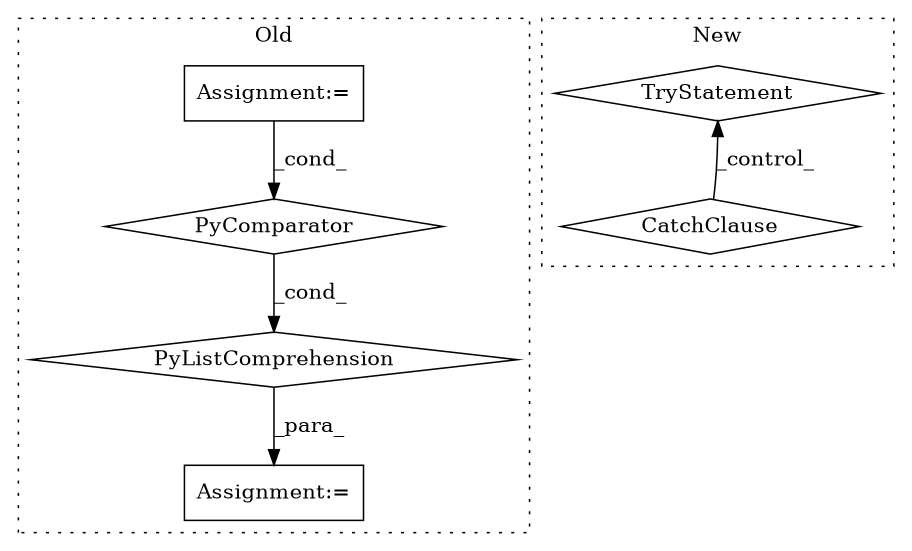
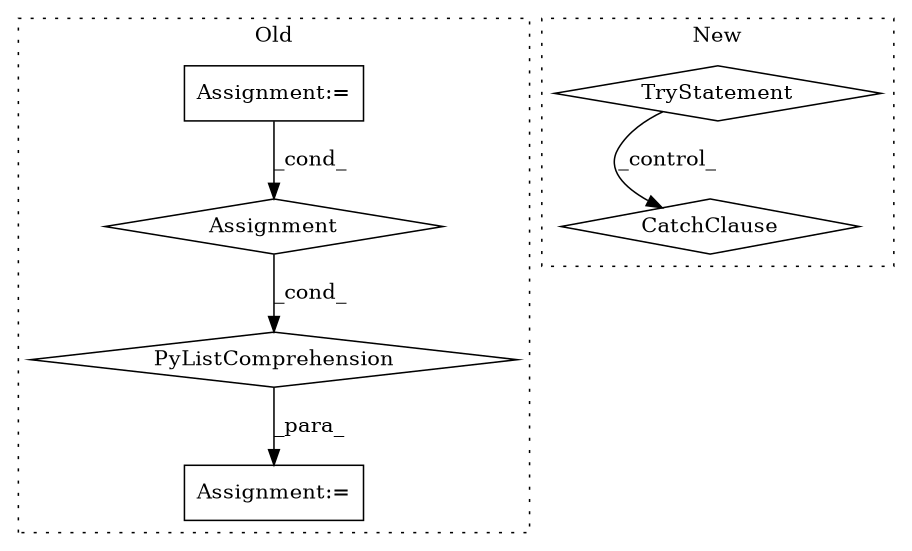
(717, 168) -> (617, 153)
(274, 227) -> (274, 227)
